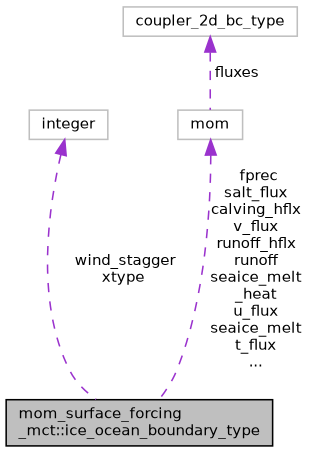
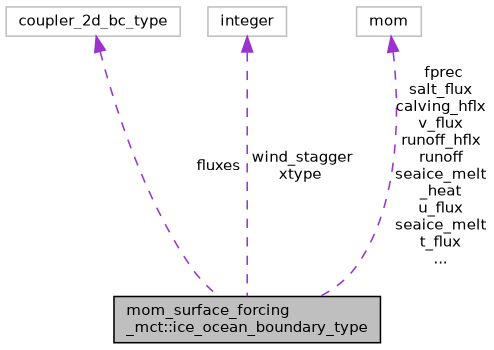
(210, 81) -> (145, 182)
